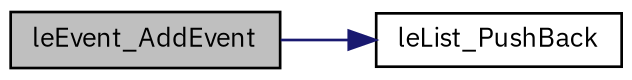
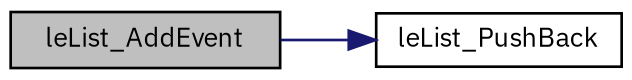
(145, 40) -> (145, 40)
